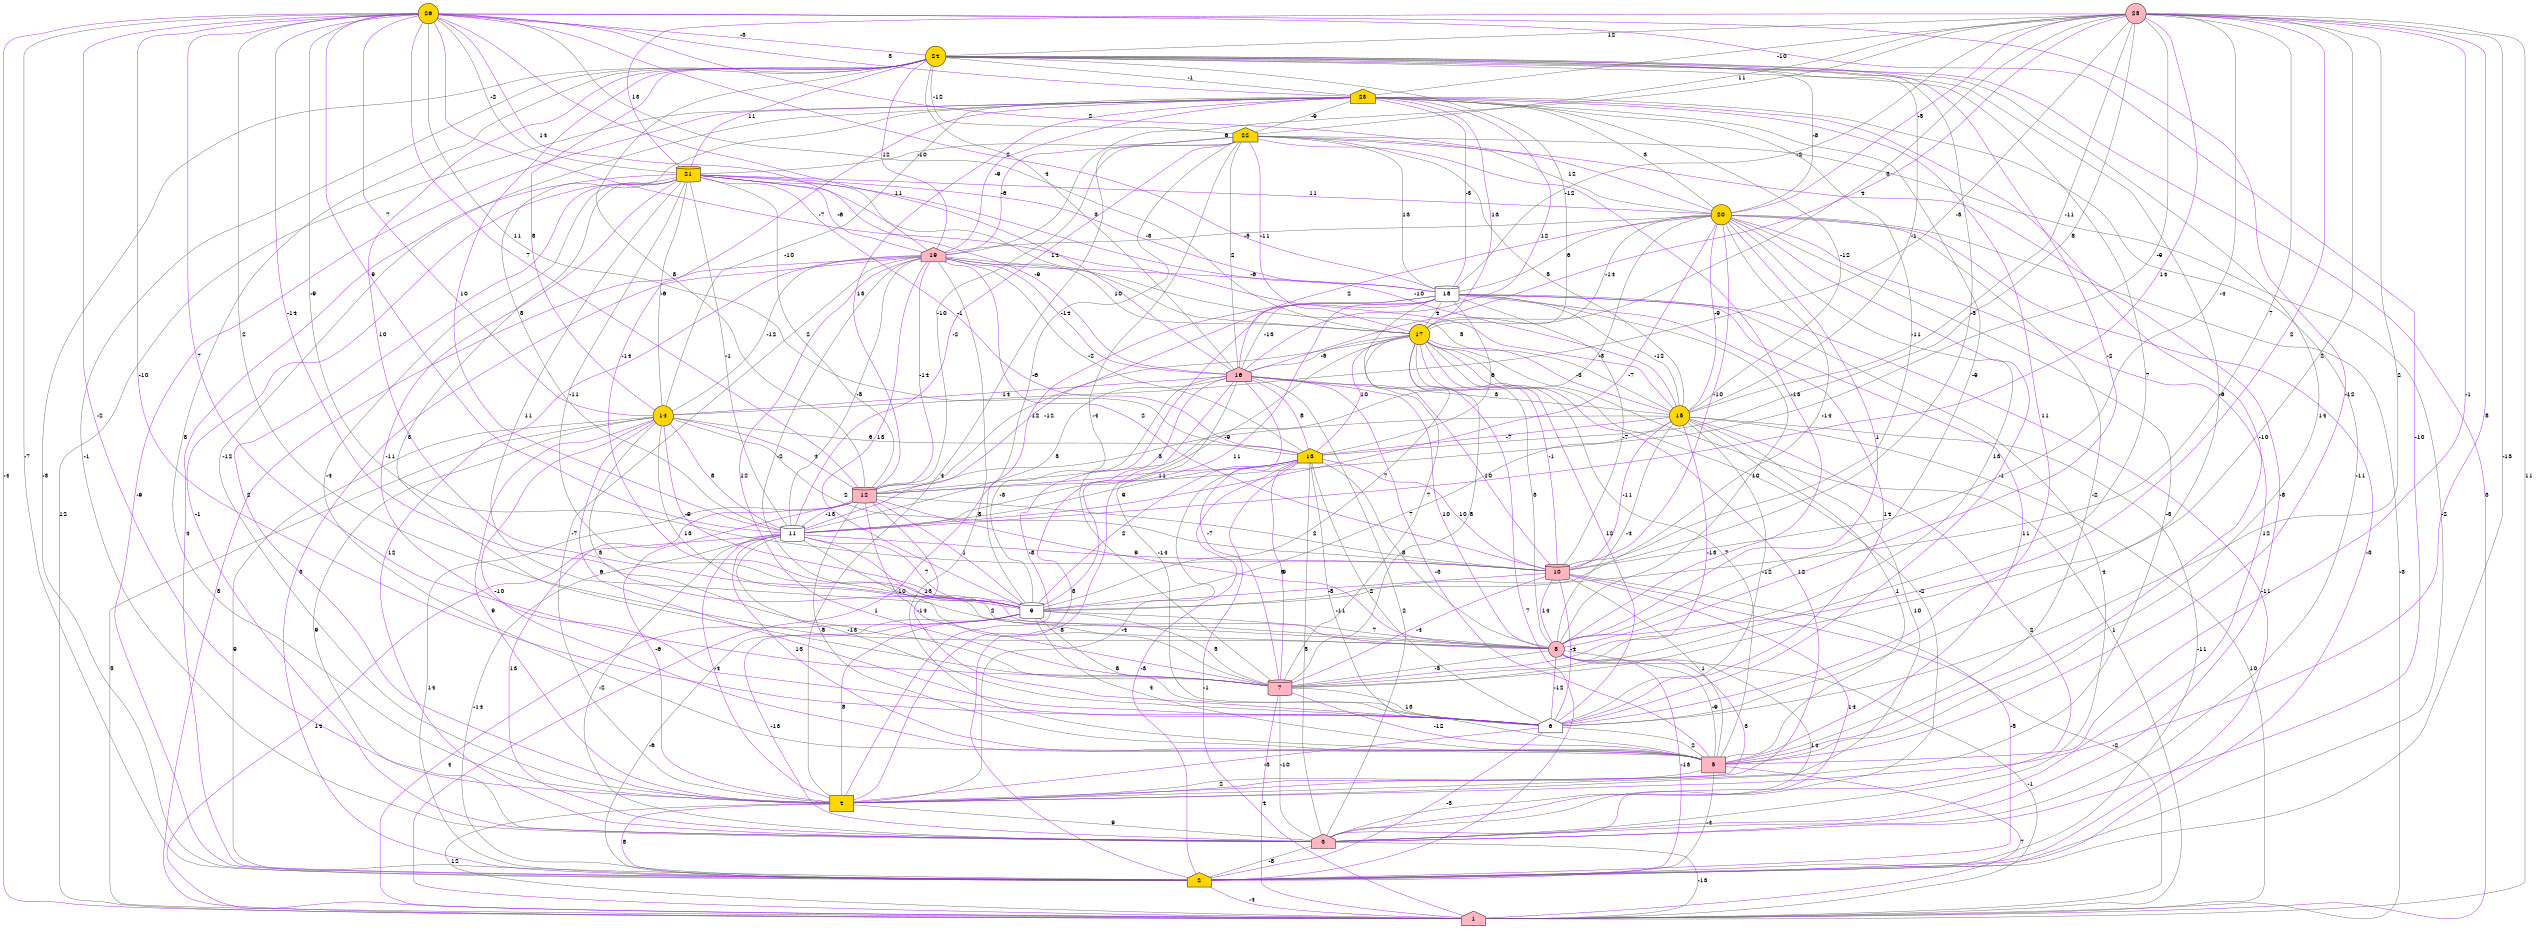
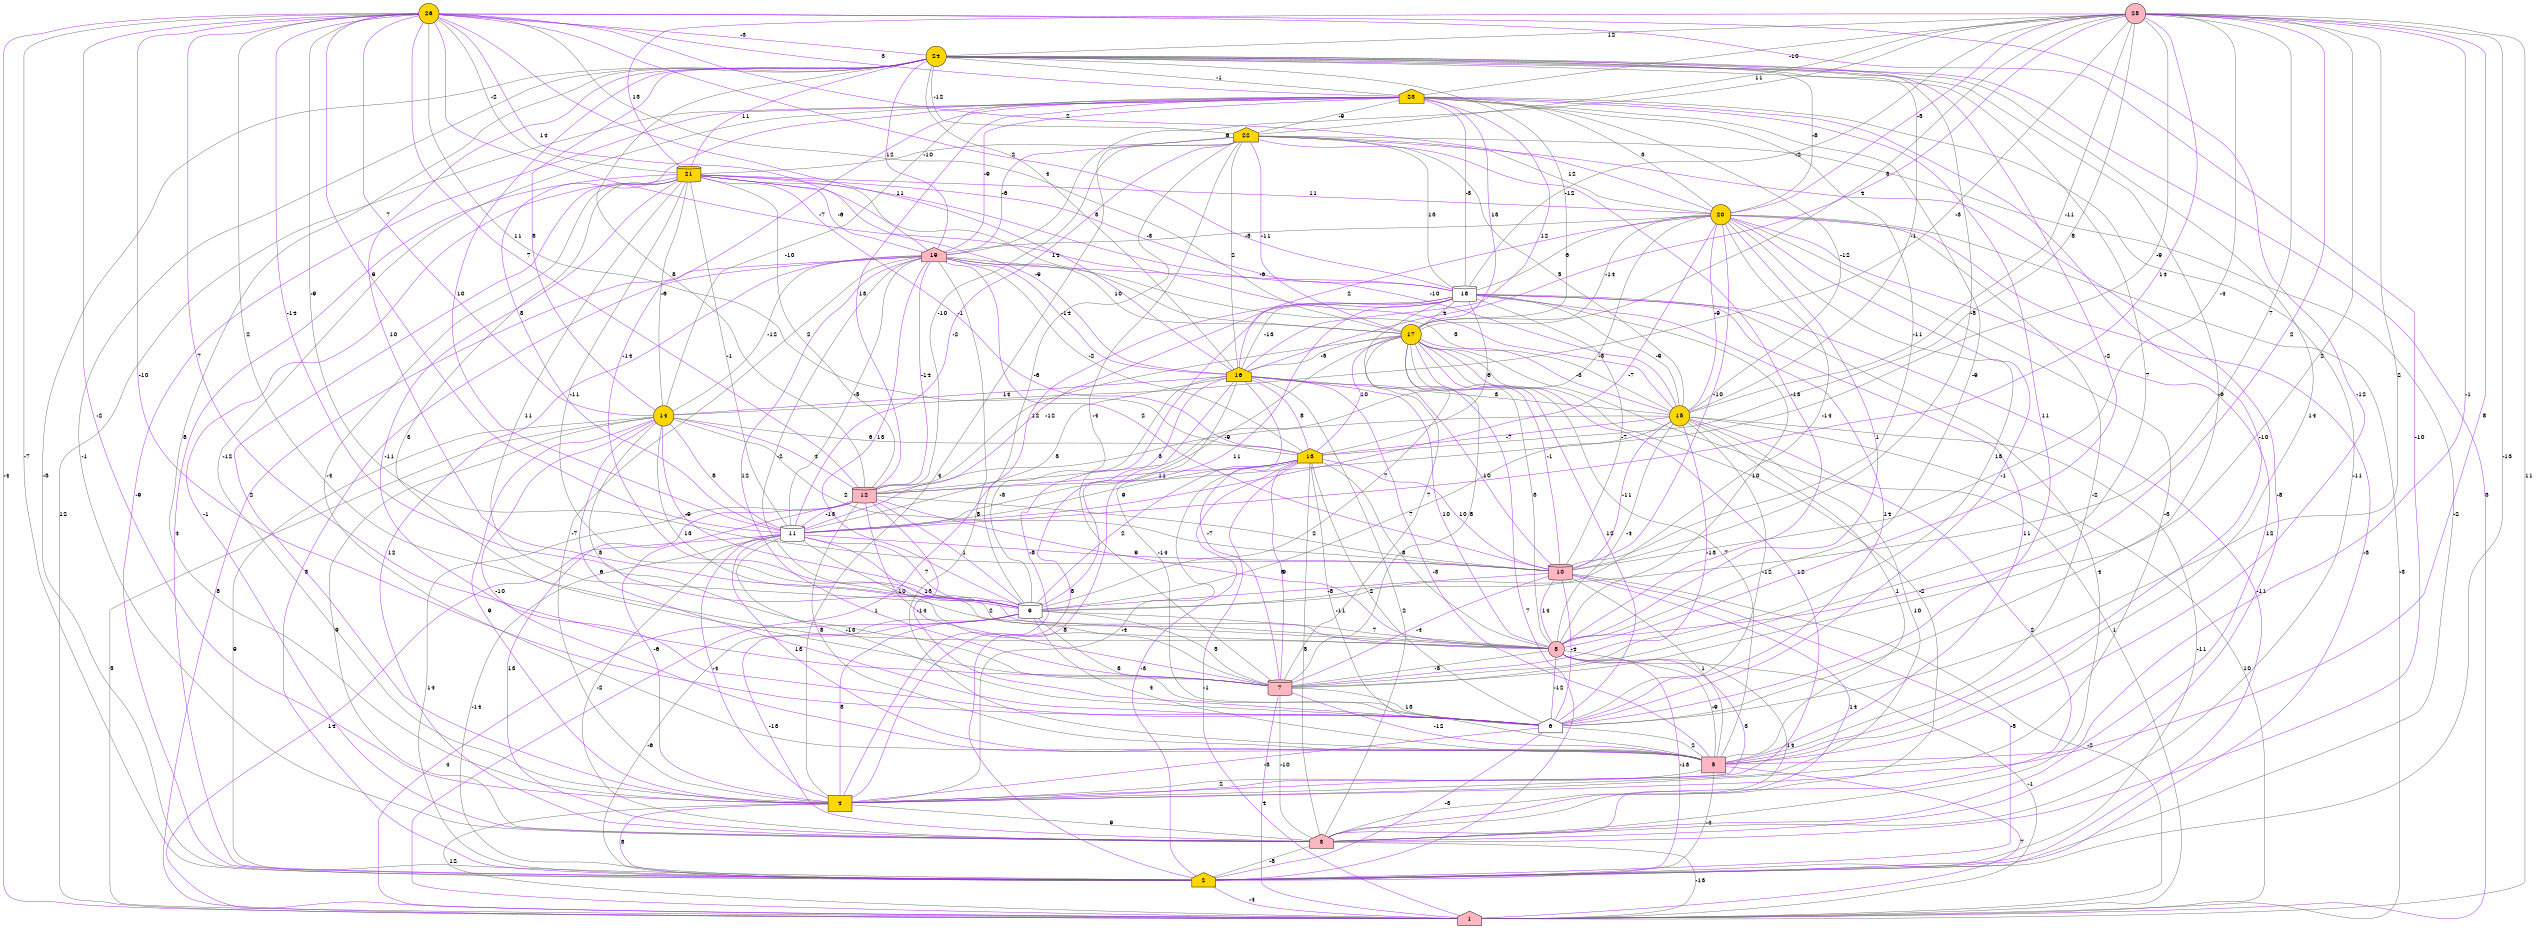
(729, 146) -> (720, 146)
(1659, 356) -> (1659, 356)
(1239, 375) -> (1239, 375)
